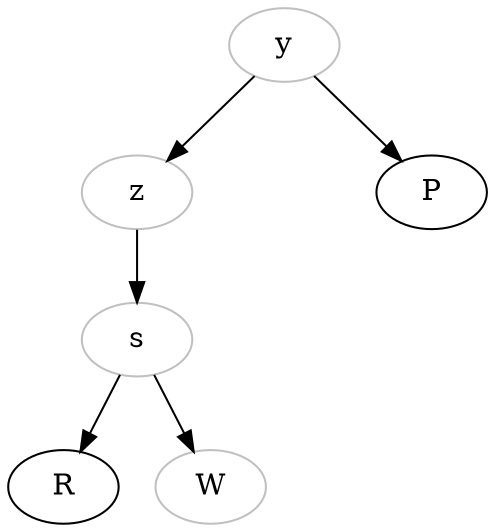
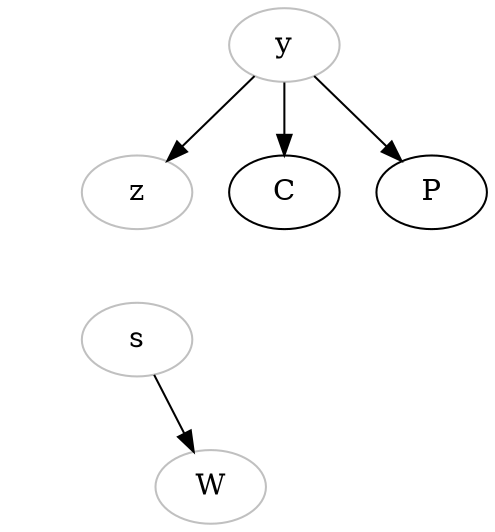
none -> (284, 192)
(137, 256) -> none
(63, 487) -> none
